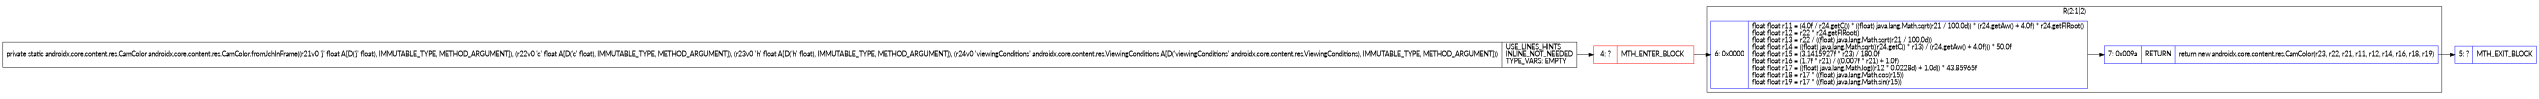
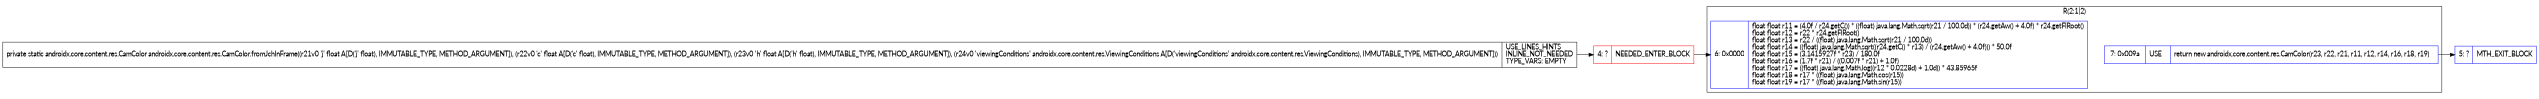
(1652, 55) -> (1653, 55)
(2094, 55) -> none
(2158, 55) -> (2156, 55)
